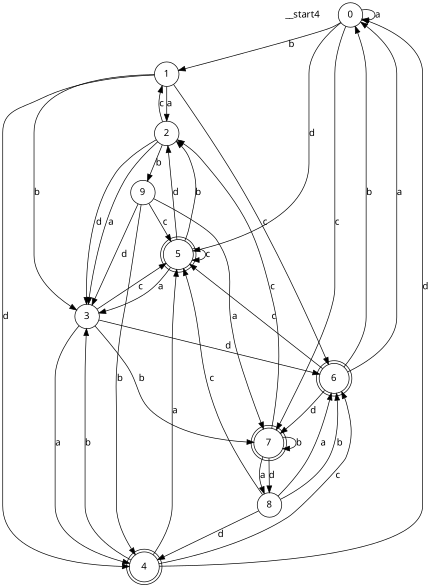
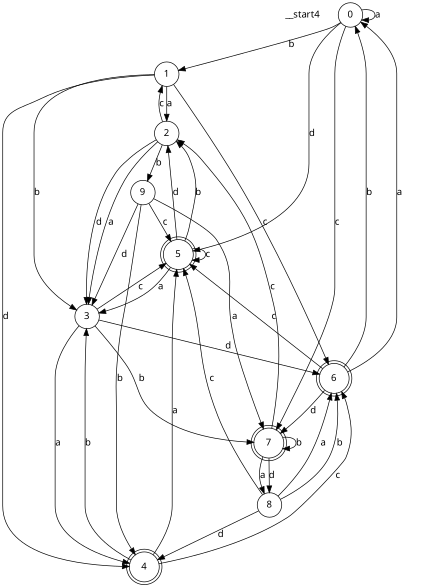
(423, 390) -> none
